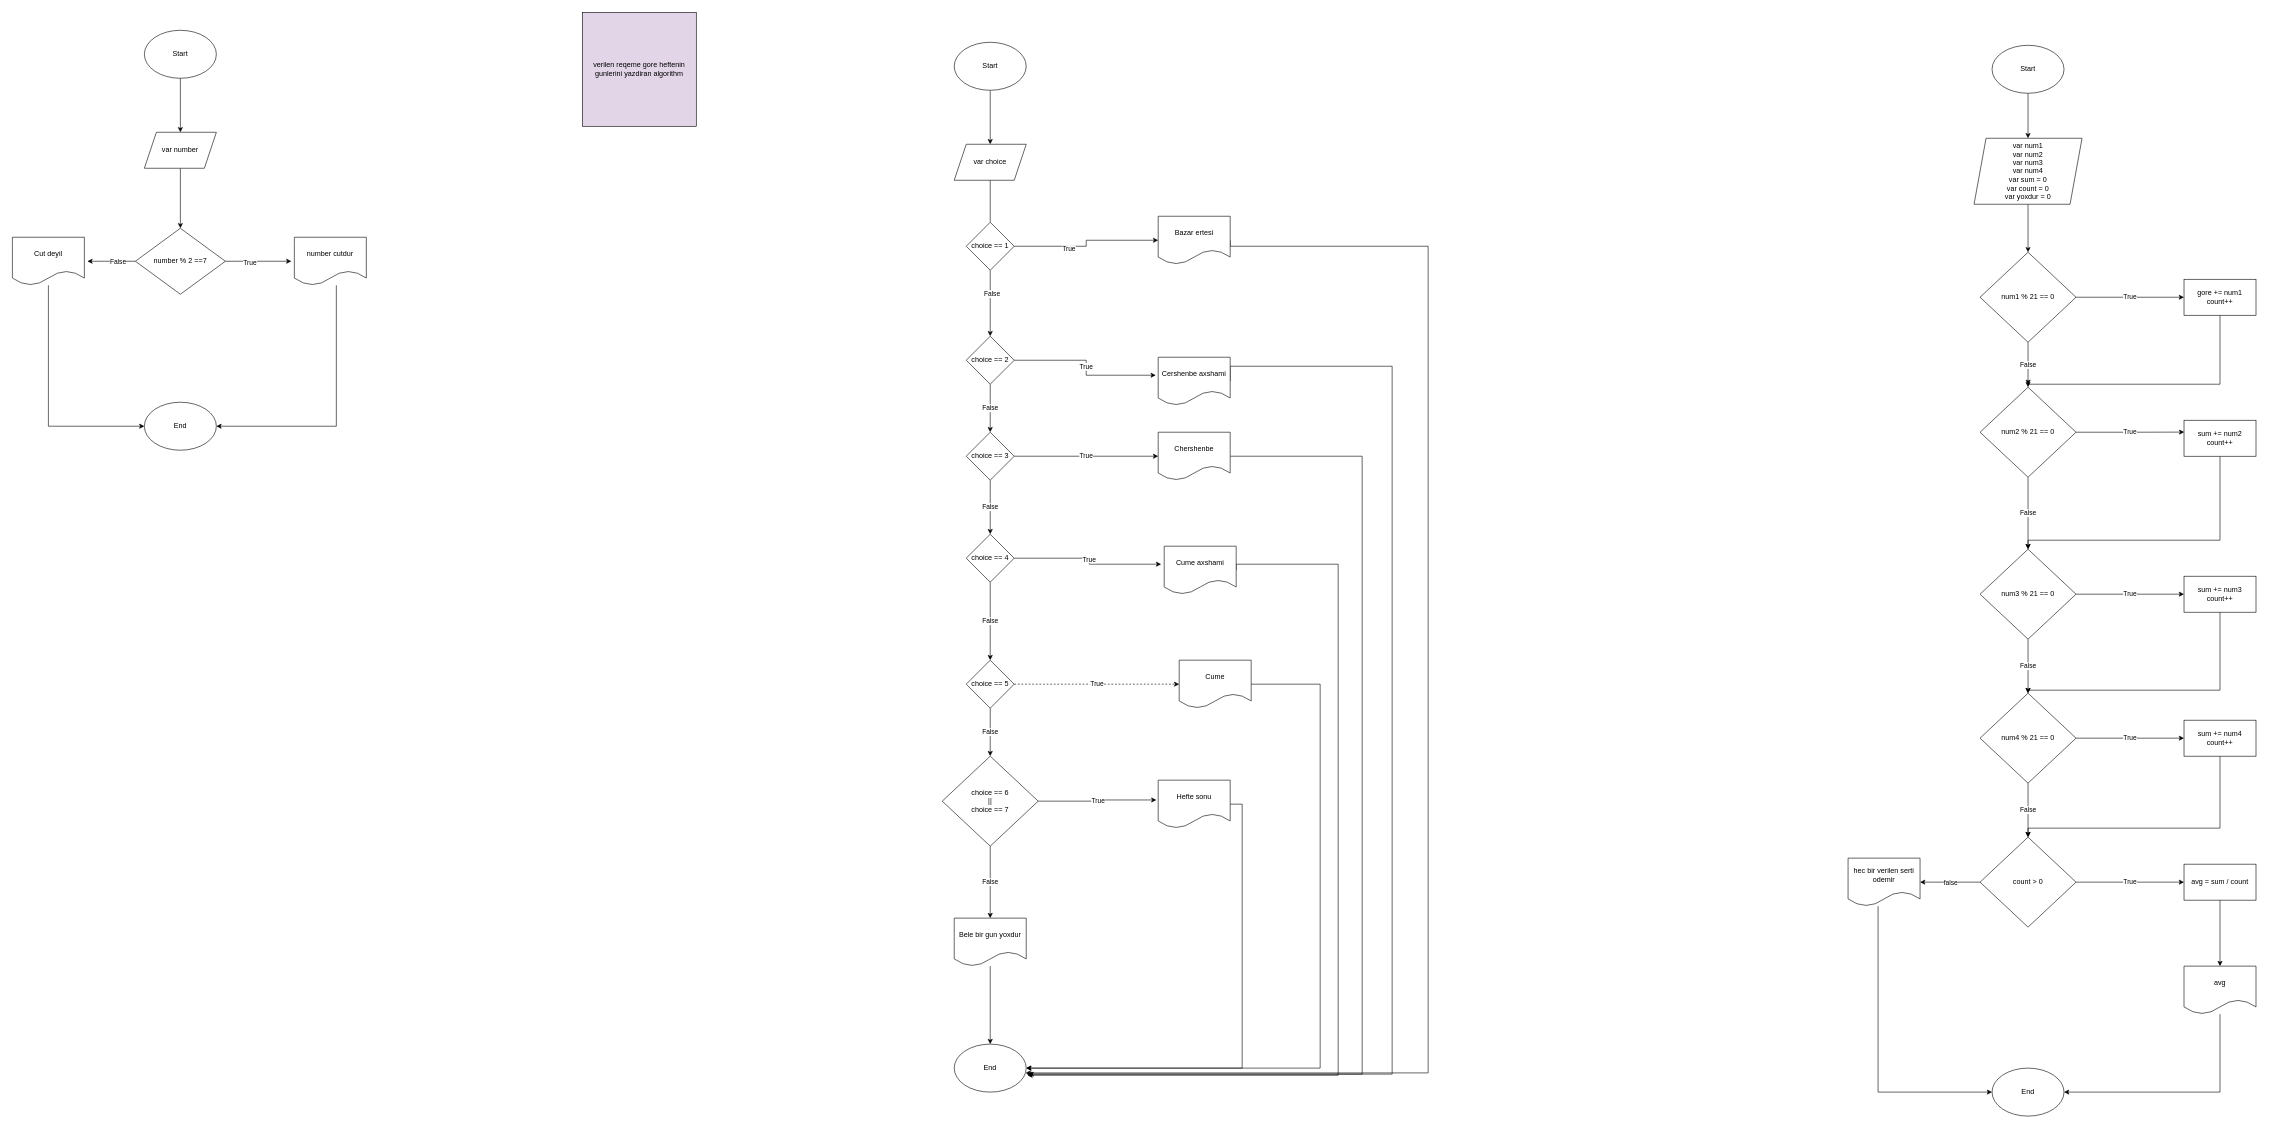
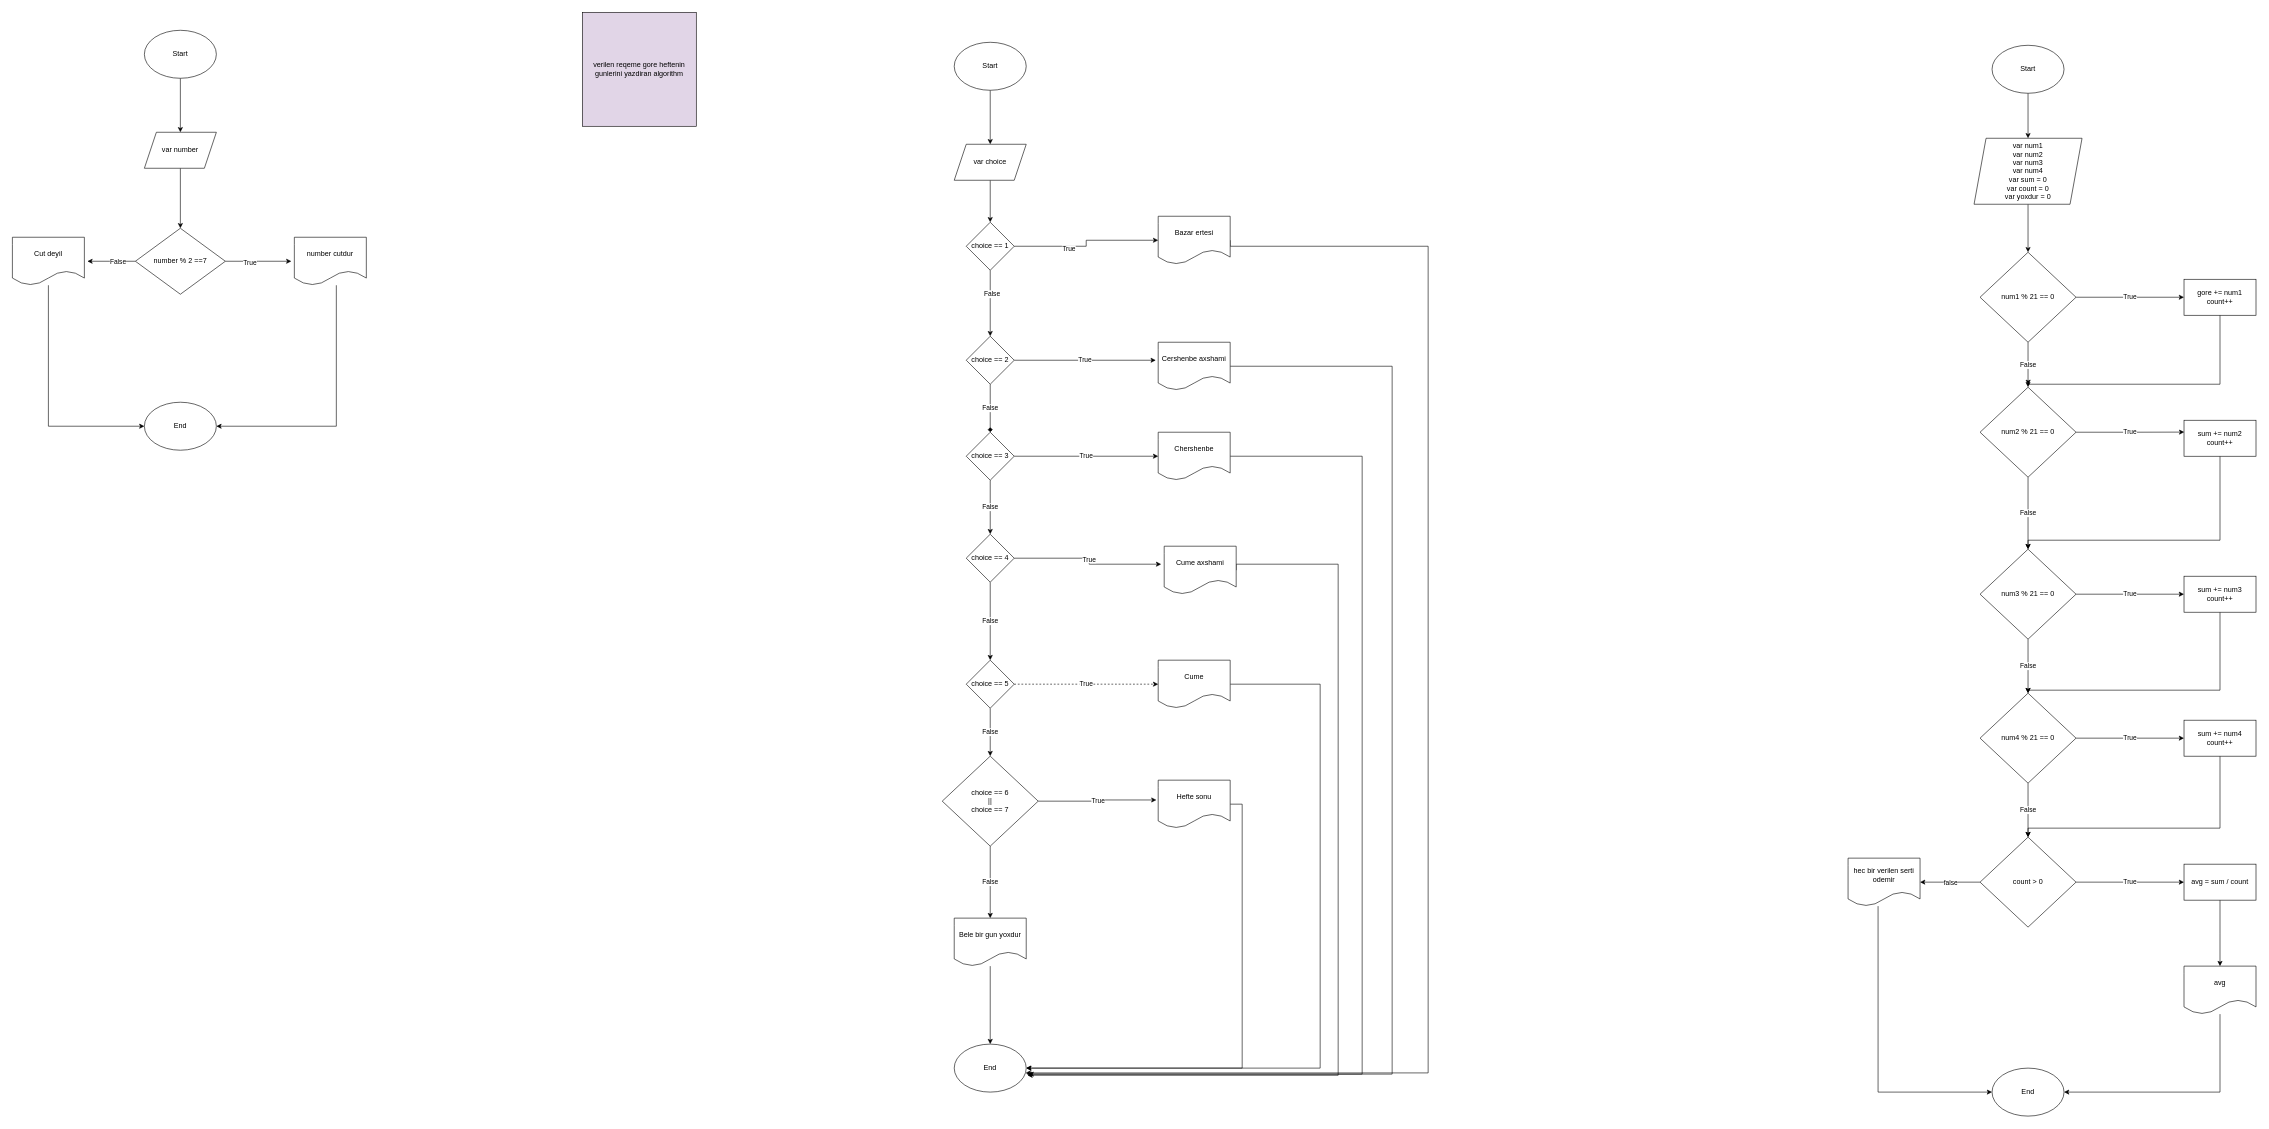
(990, 218) -> (990, 216)
(1194, 381) -> (1194, 366)
(990, 426) -> (990, 426)
(1215, 684) -> (1194, 684)
